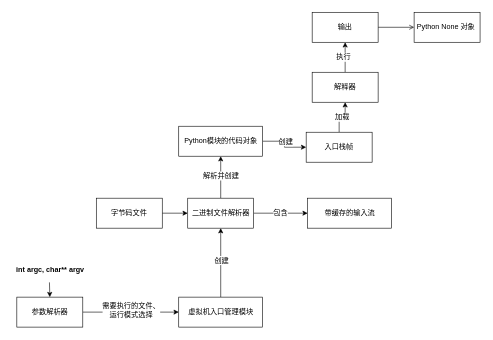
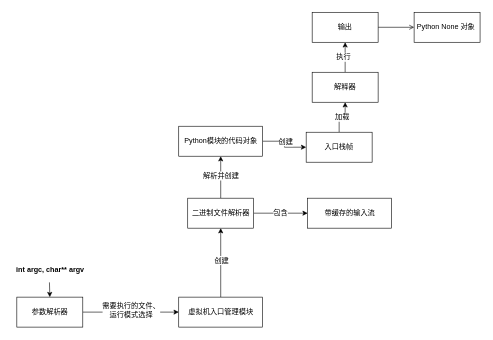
(129, 213) -> none
(182, 213) -> none
